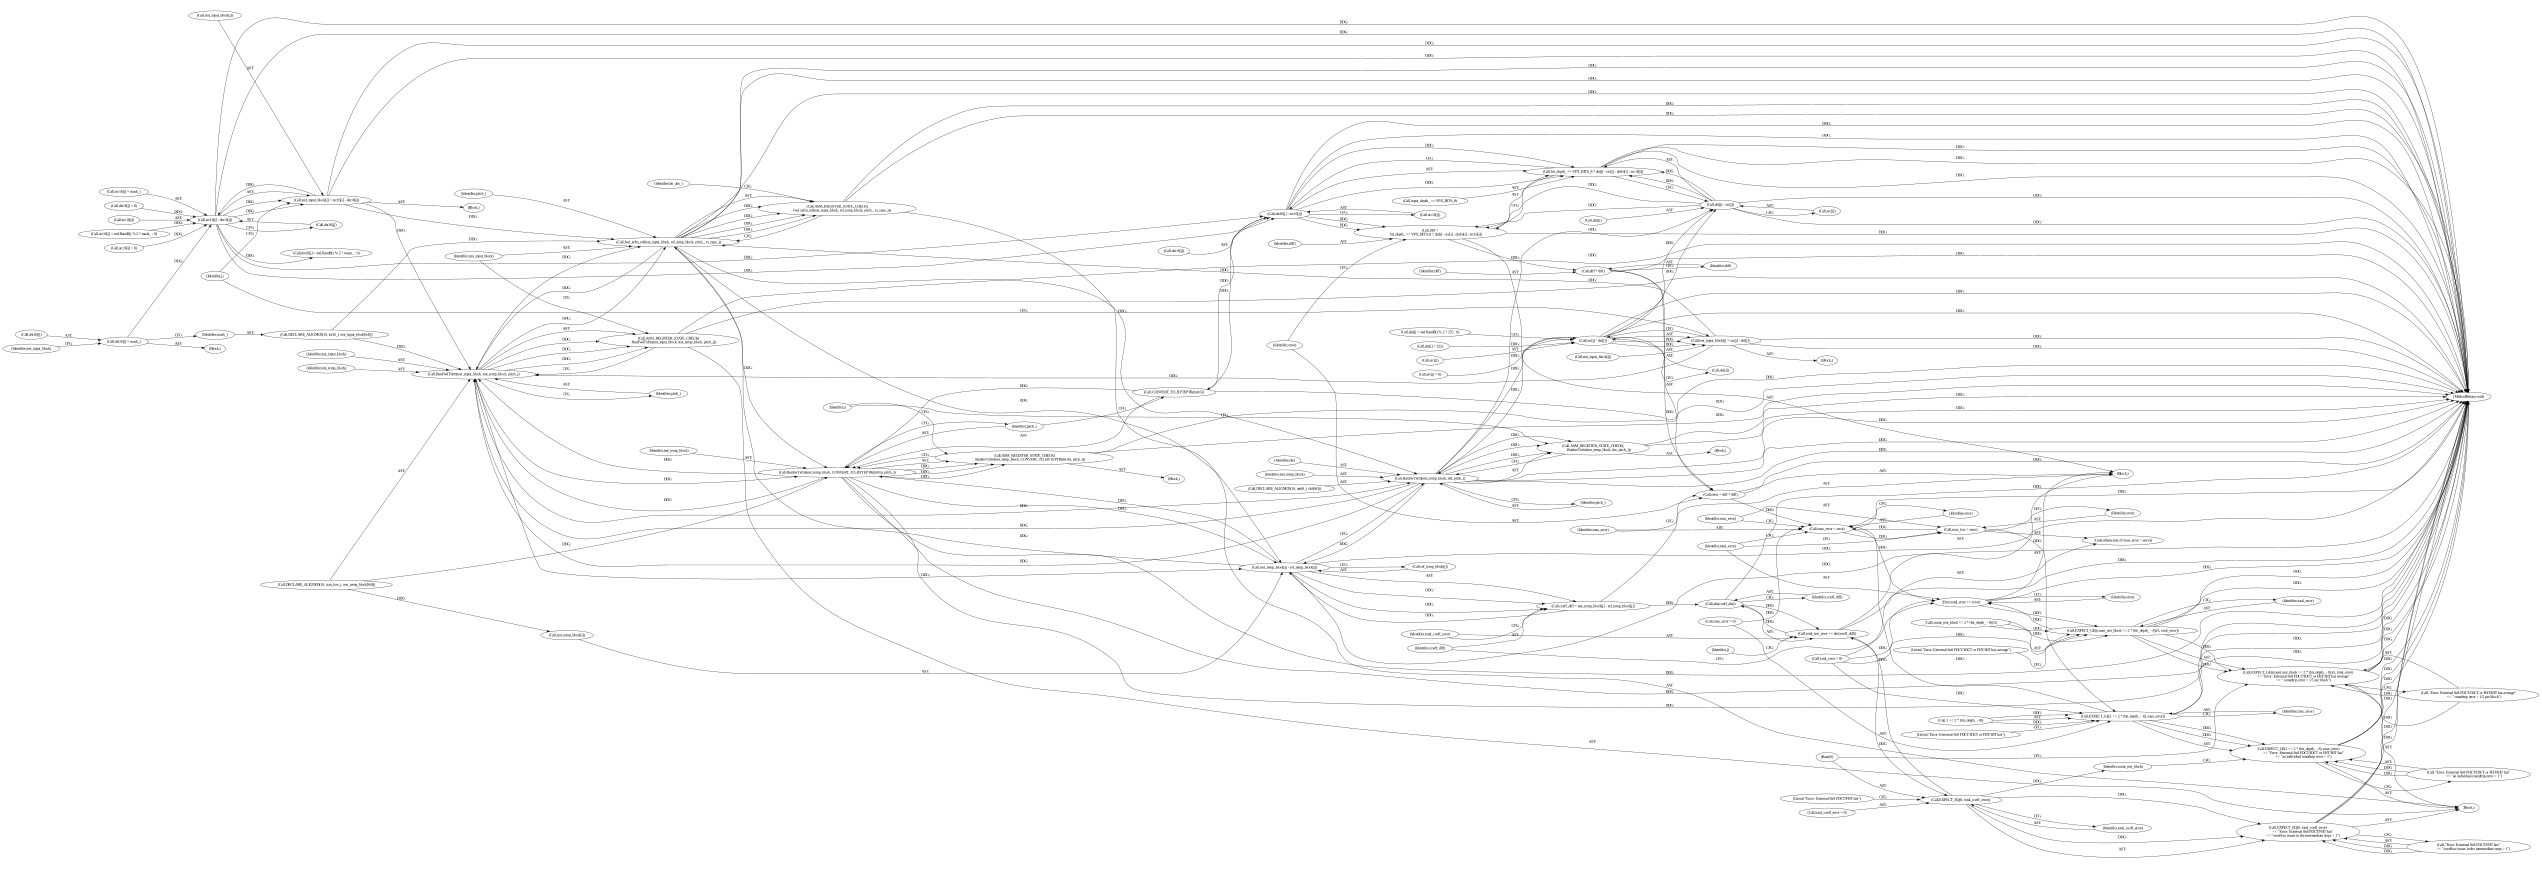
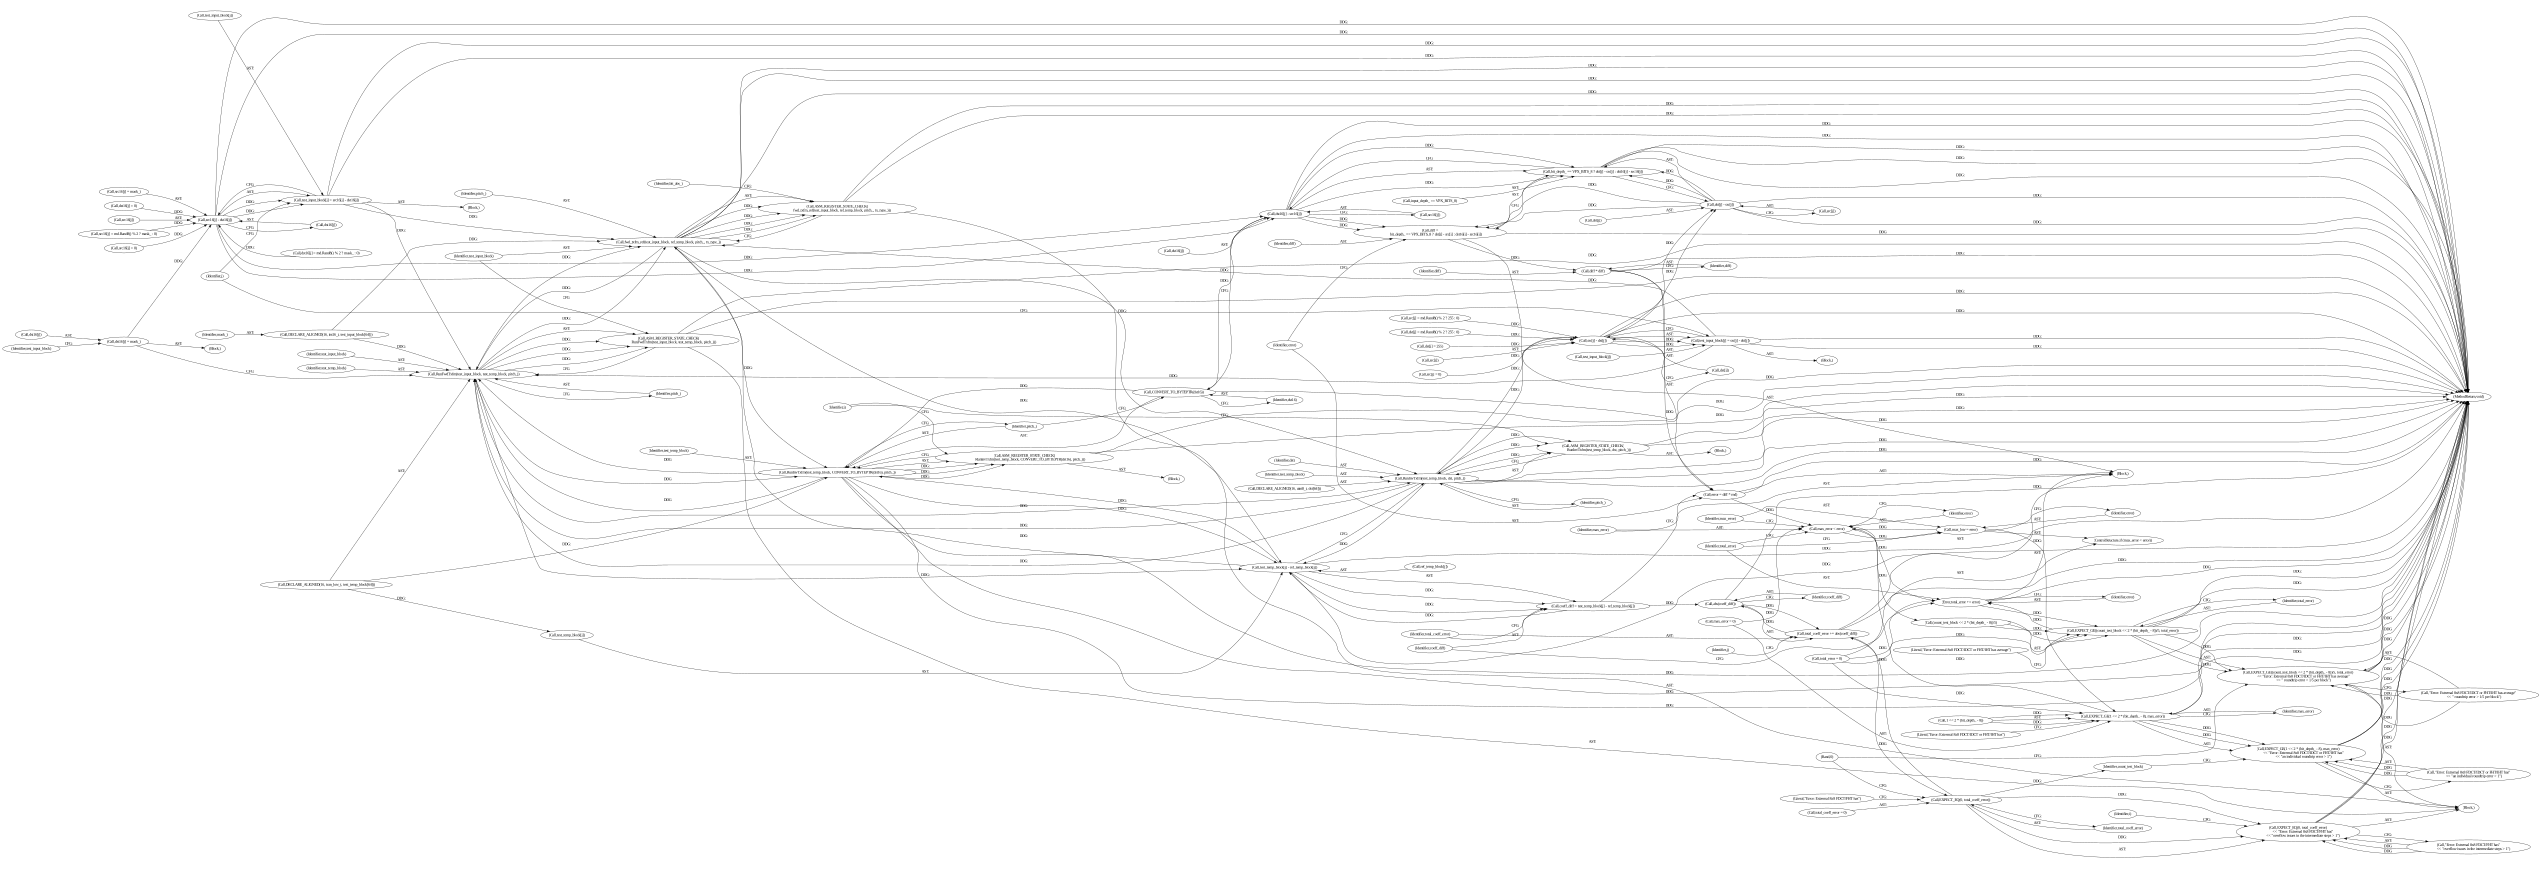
(251, 185) -> (251, 185)
(256, 261) -> (254, 252)
(1520, 278) -> none
(1225, 291) -> (1225, 291)
none -> (1430, 318)
(1516, 335) -> (1516, 335)
(170, 338) -> (271, 377)
none -> (1285, 400)
(2171, 494) -> (1880, 582)
(1720, 495) -> (1720, 495)
(1366, 567) -> none
(1720, 604) -> (1720, 604)
(1827, 634) -> (1827, 634)
(1884, 786) -> (1884, 786)
none -> (2123, 814)
